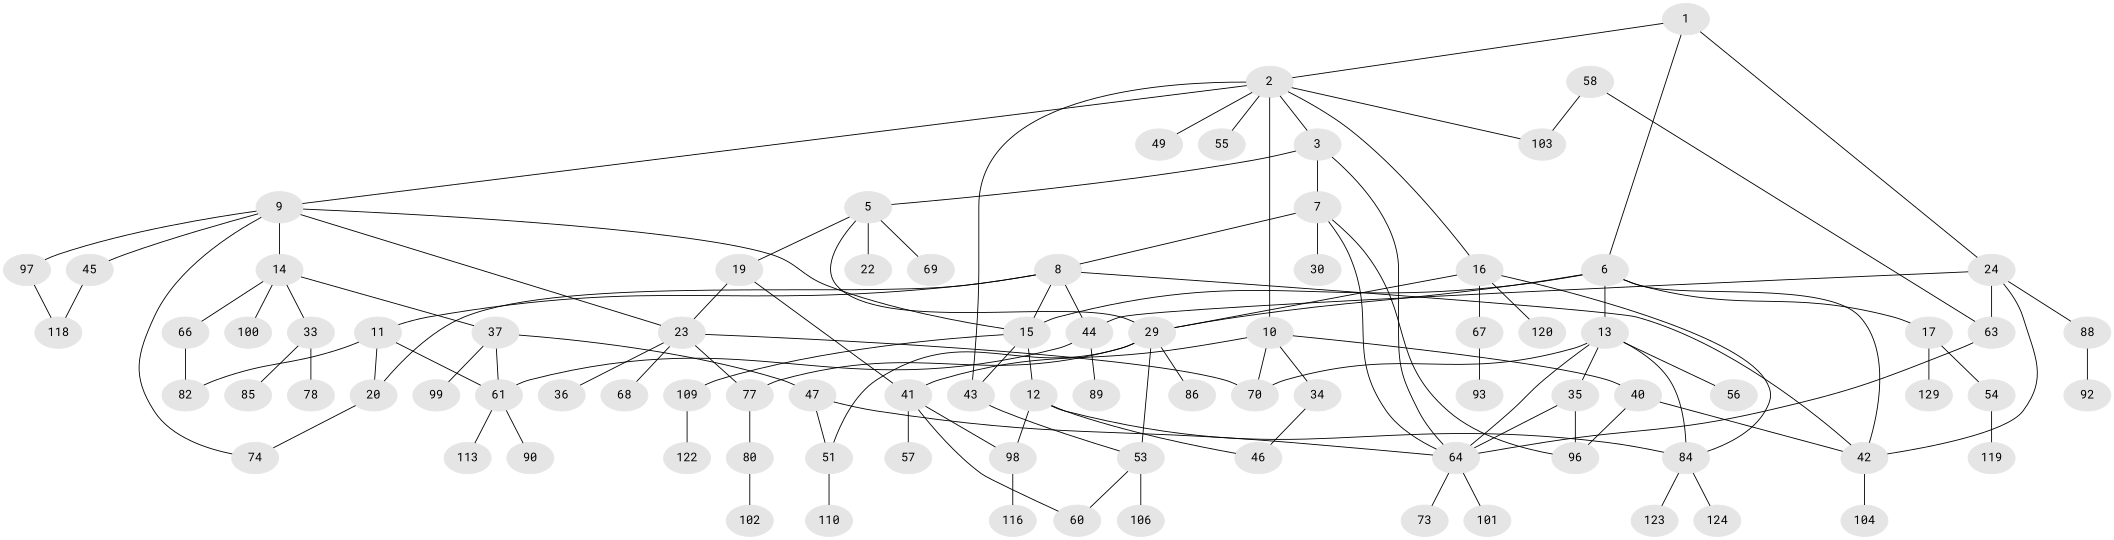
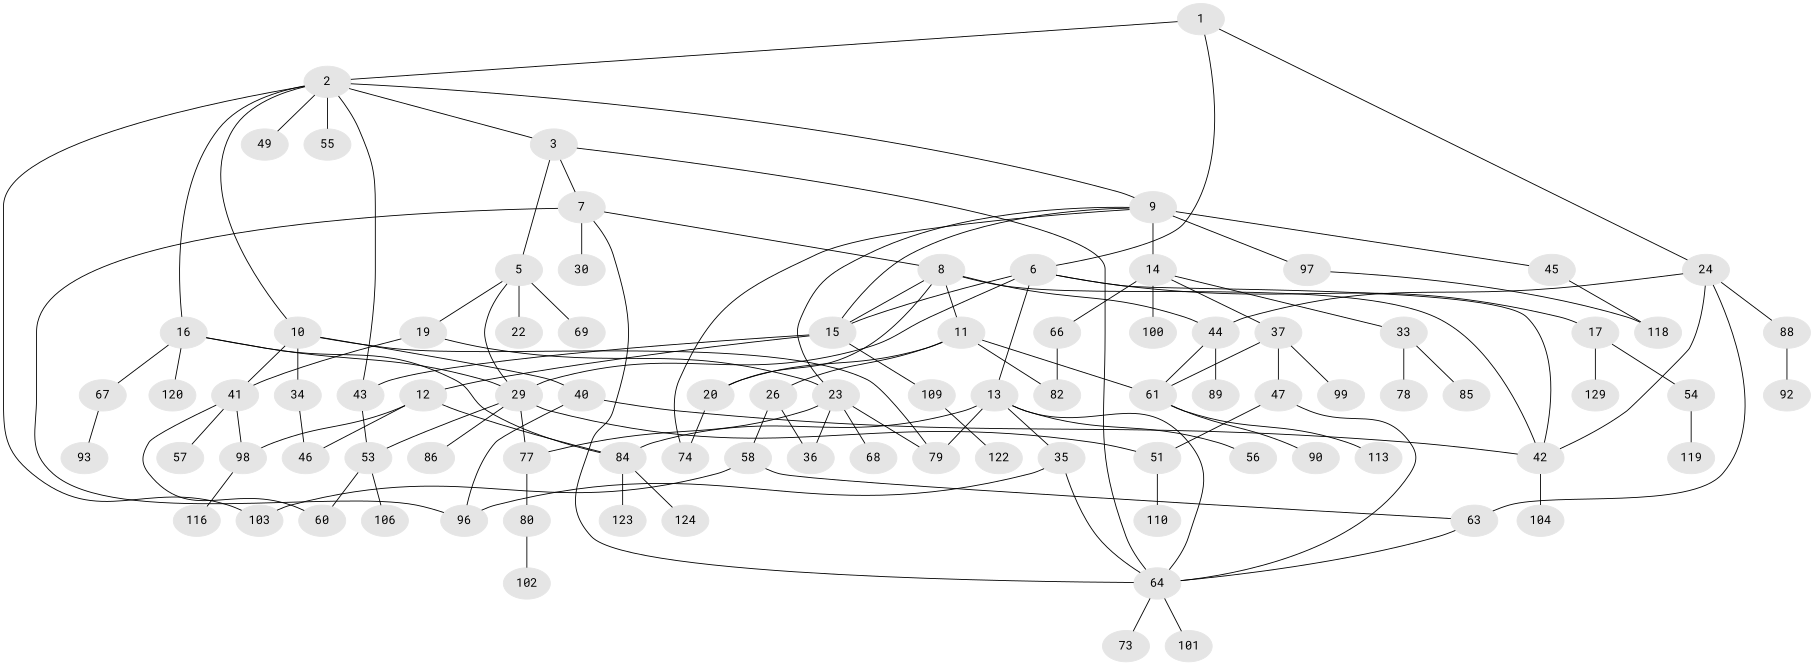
none -> (773, 395)
(1255, 395) -> (936, 458)
